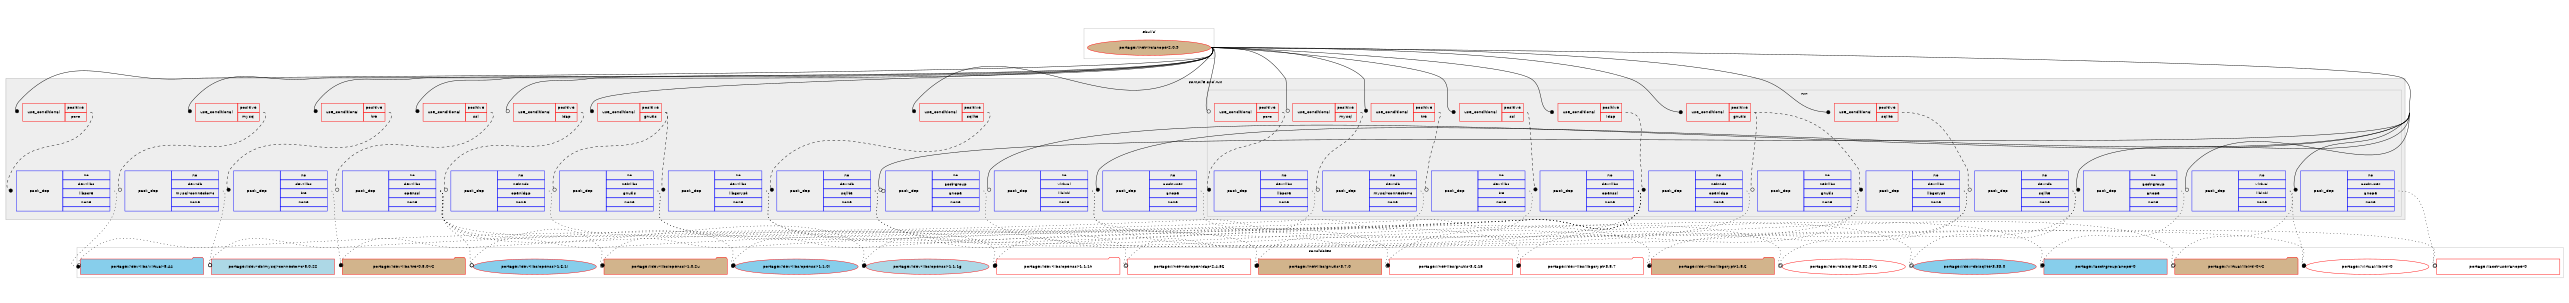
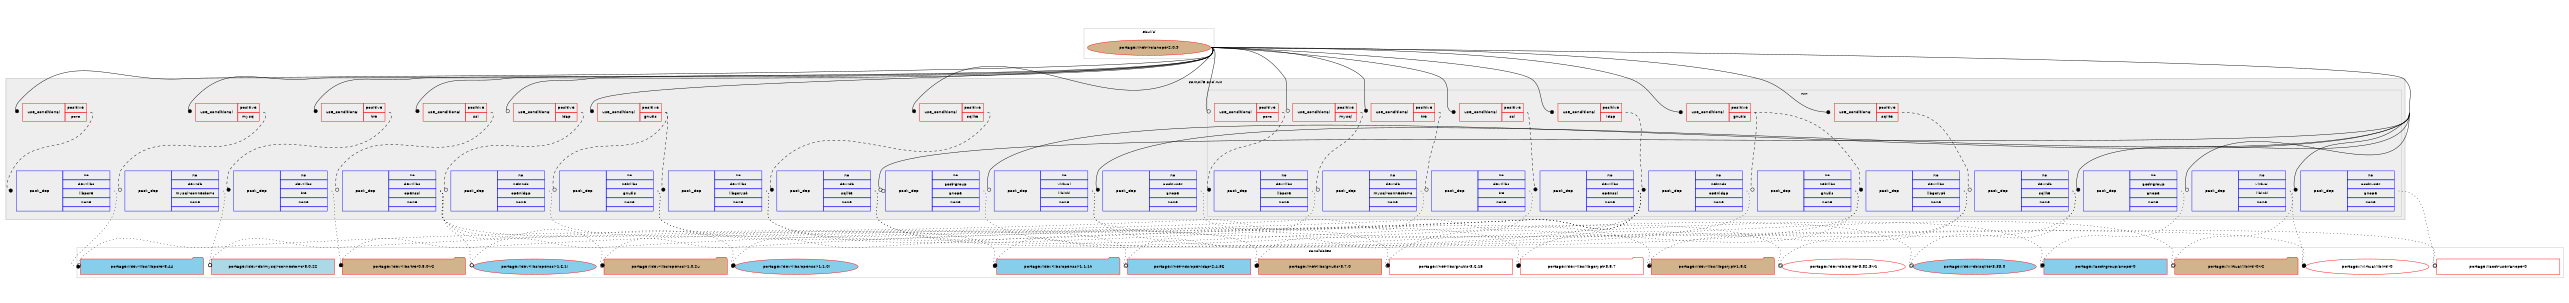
(142, 267) -> (142, 267)
(927, 267) -> none
(1058, 267) -> (1058, 267)
(1189, 267) -> (1189, 267)
